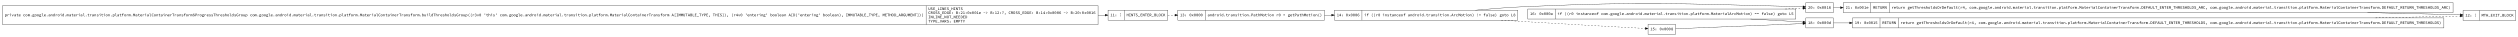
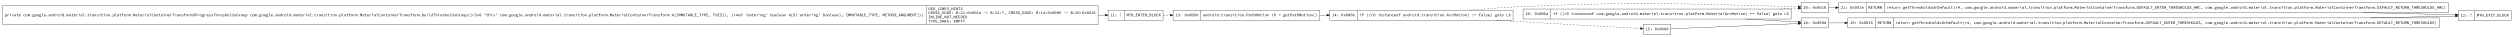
(1639, 4) -> (1634, 4)
(1146, 15) -> (1144, 15)
(2418, 17) -> (2413, 17)
